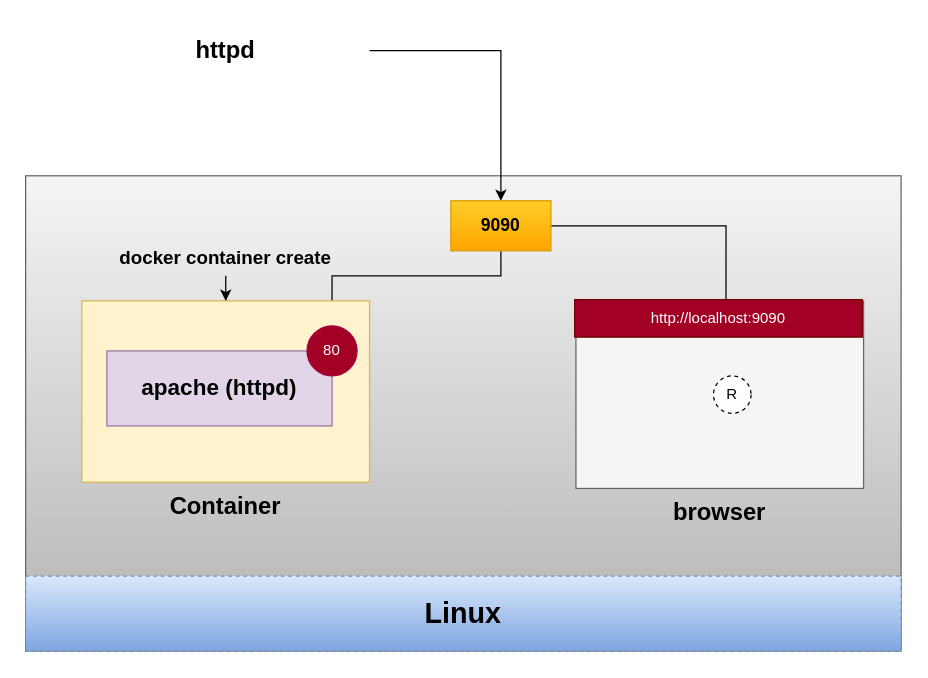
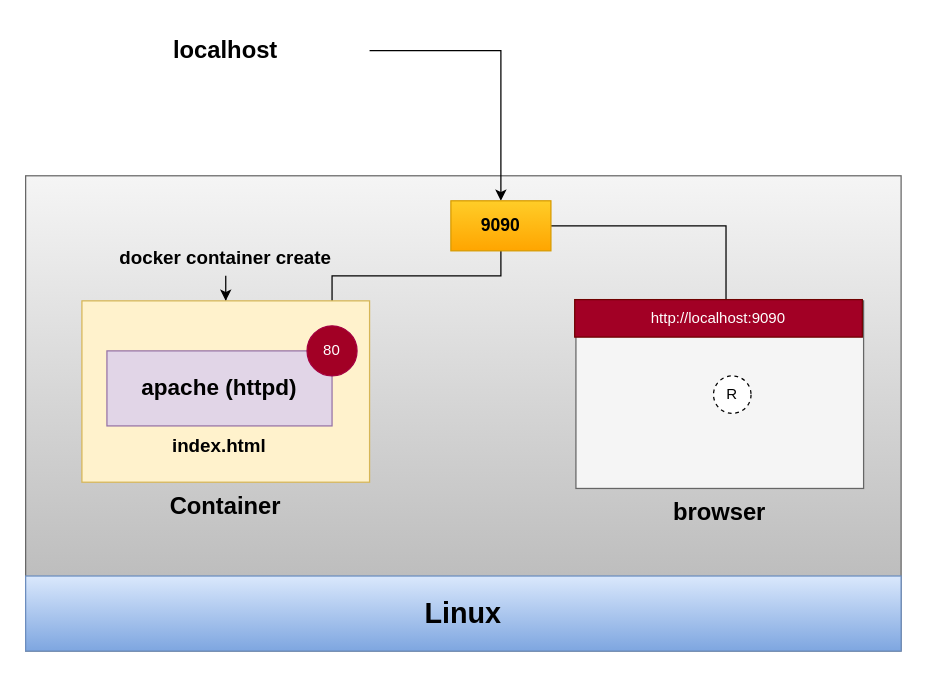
(226, 51) -> (226, 51)
none -> (219, 444)
(463, 613) -> (463, 613)
